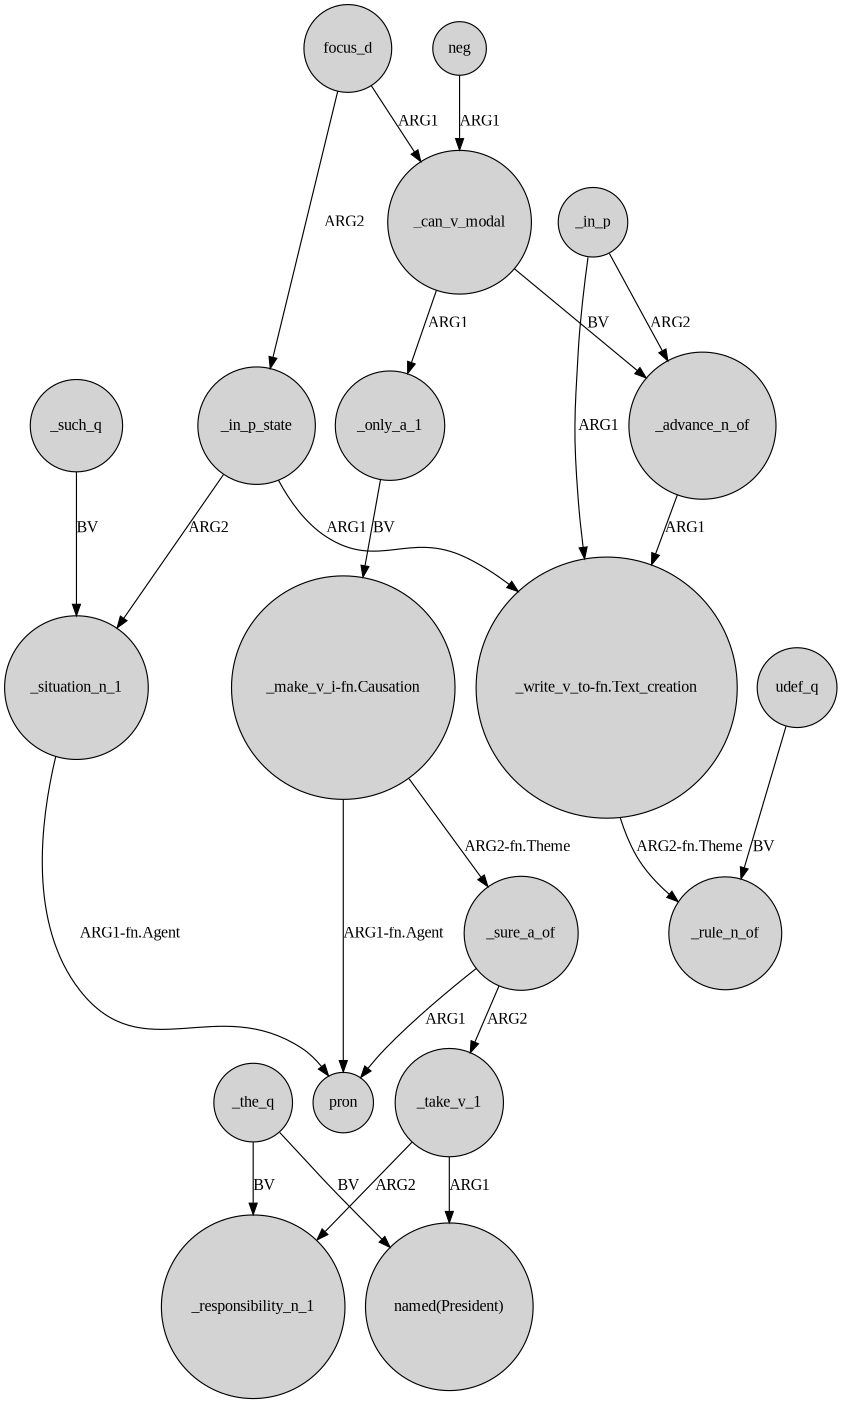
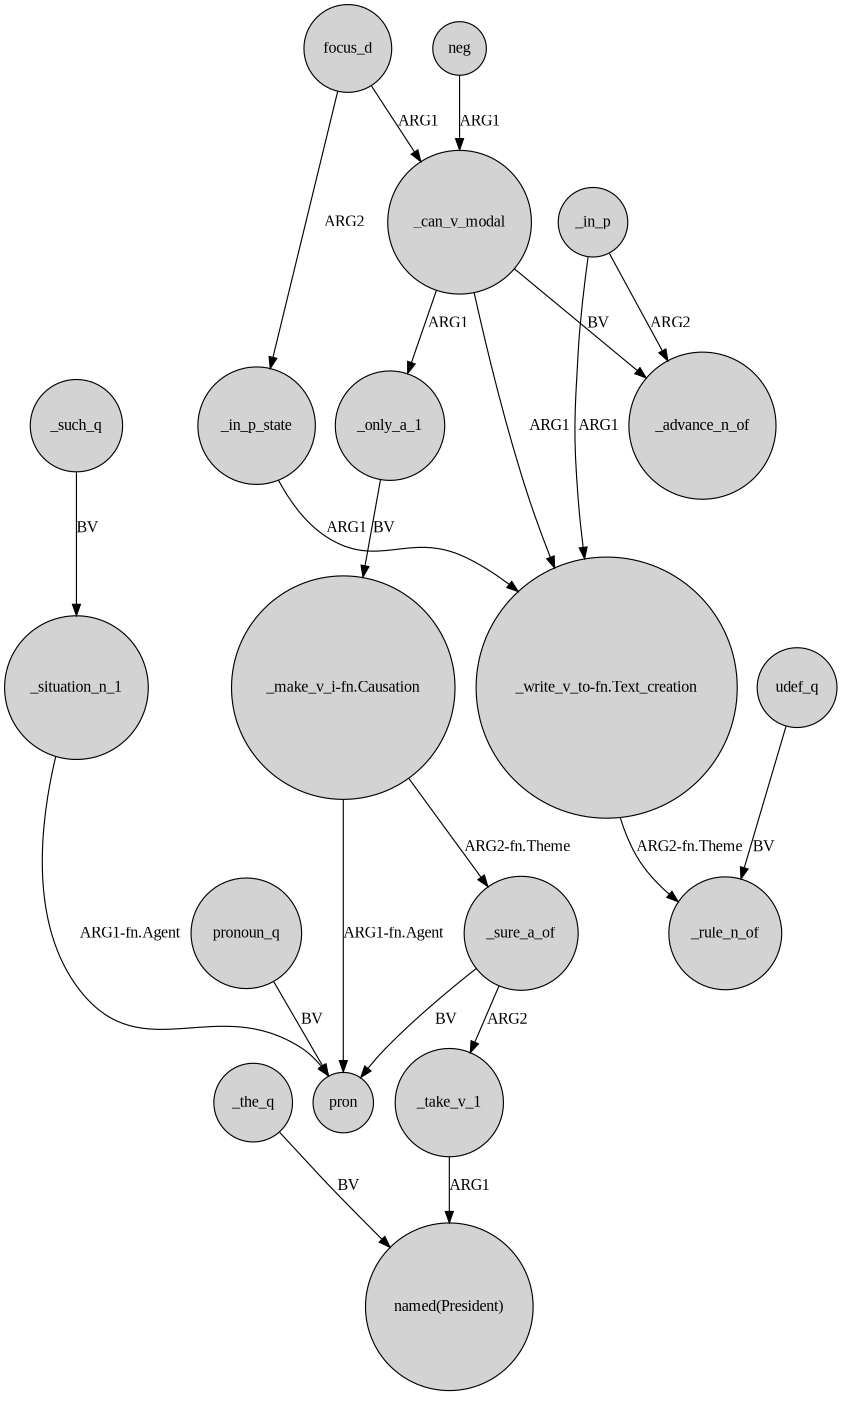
(666, 524) -> (507, 426)
(174, 546) -> none
none -> (246, 933)
(446, 1019) -> (446, 1019)
(253, 1307) -> none
